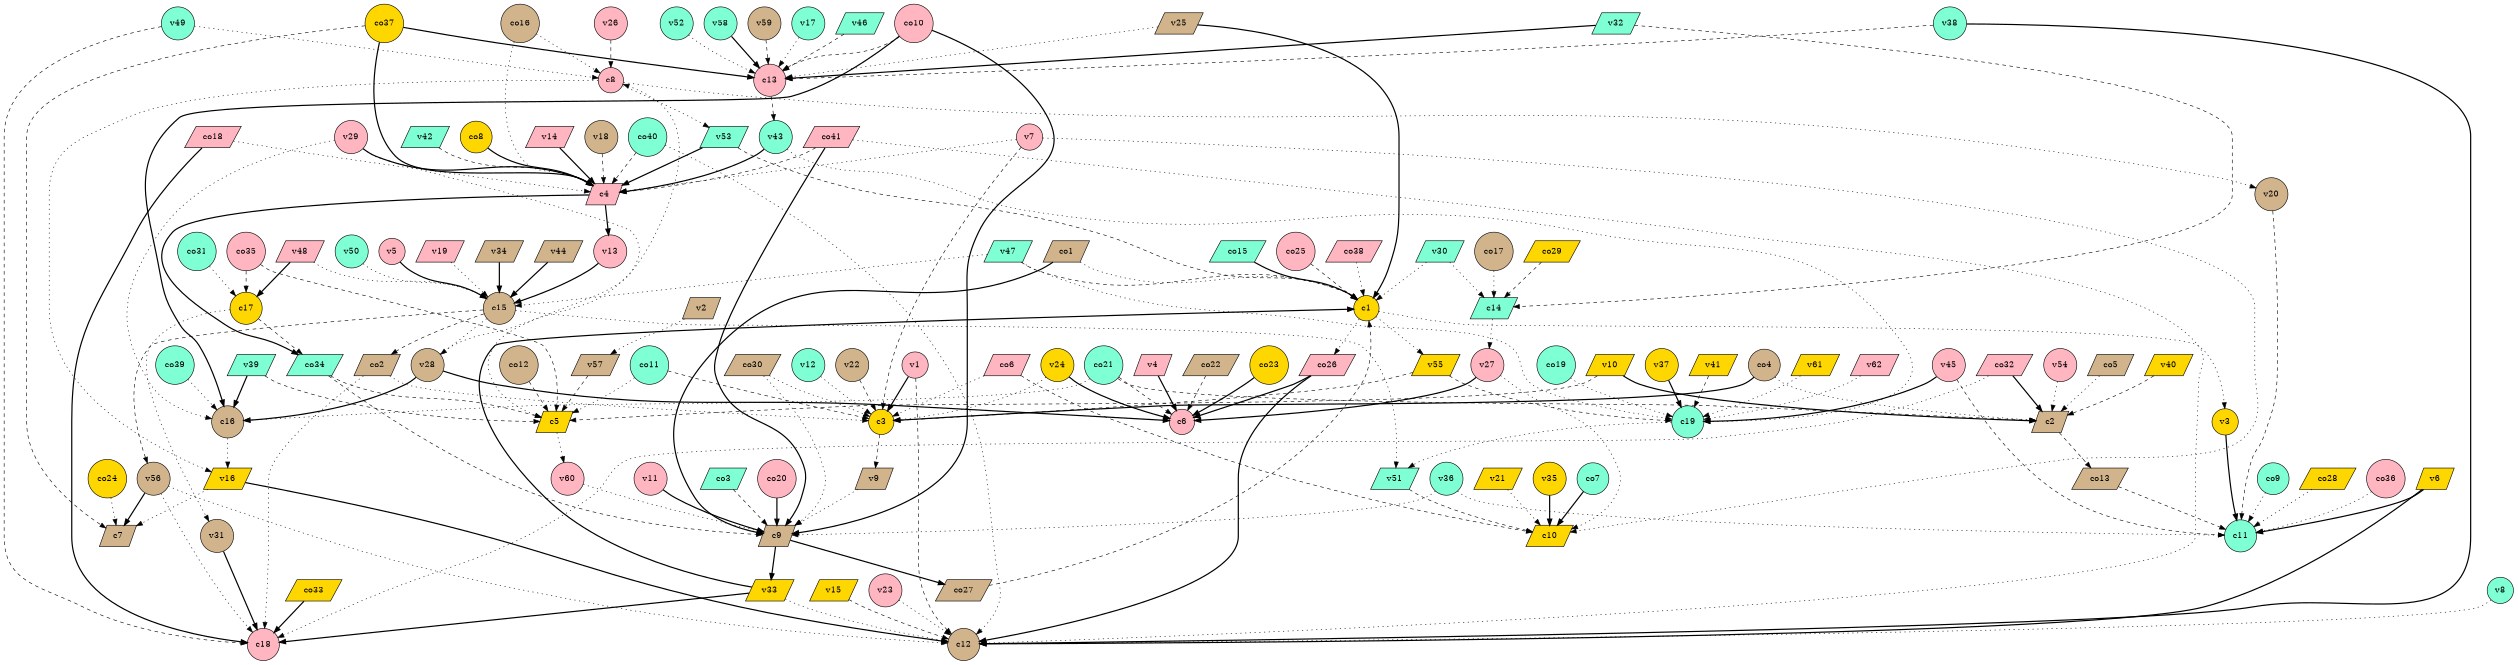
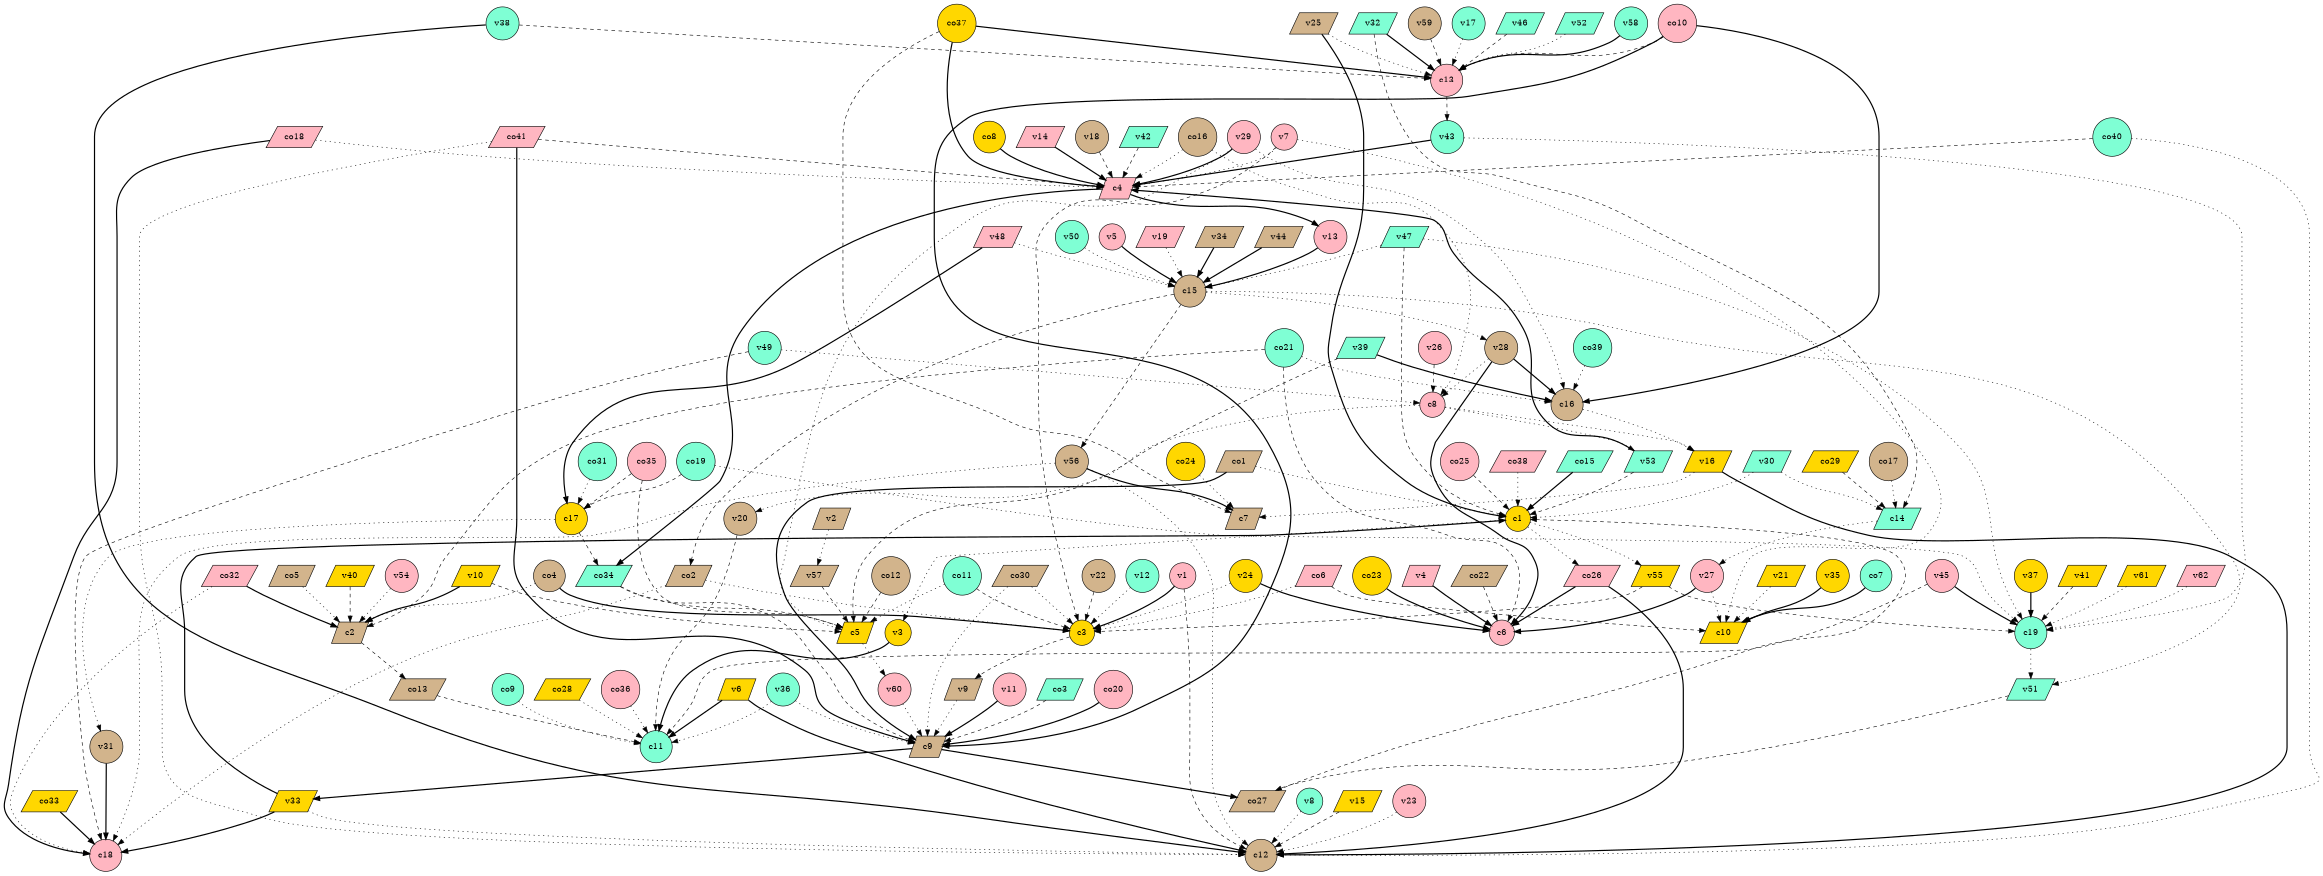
(677, 23) -> (1580, 23)
none -> (636, 491)
(1466, 514) -> (1647, 765)
